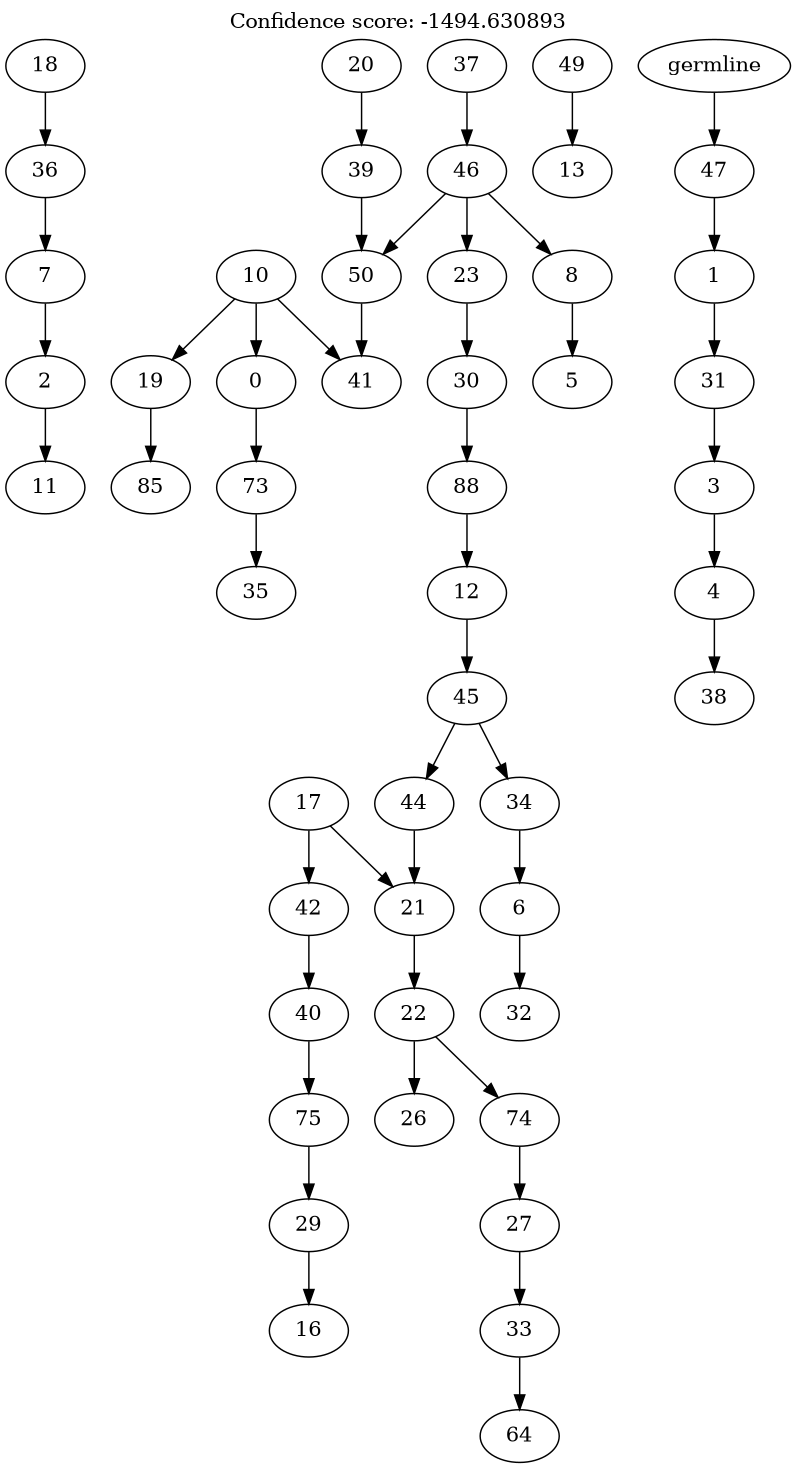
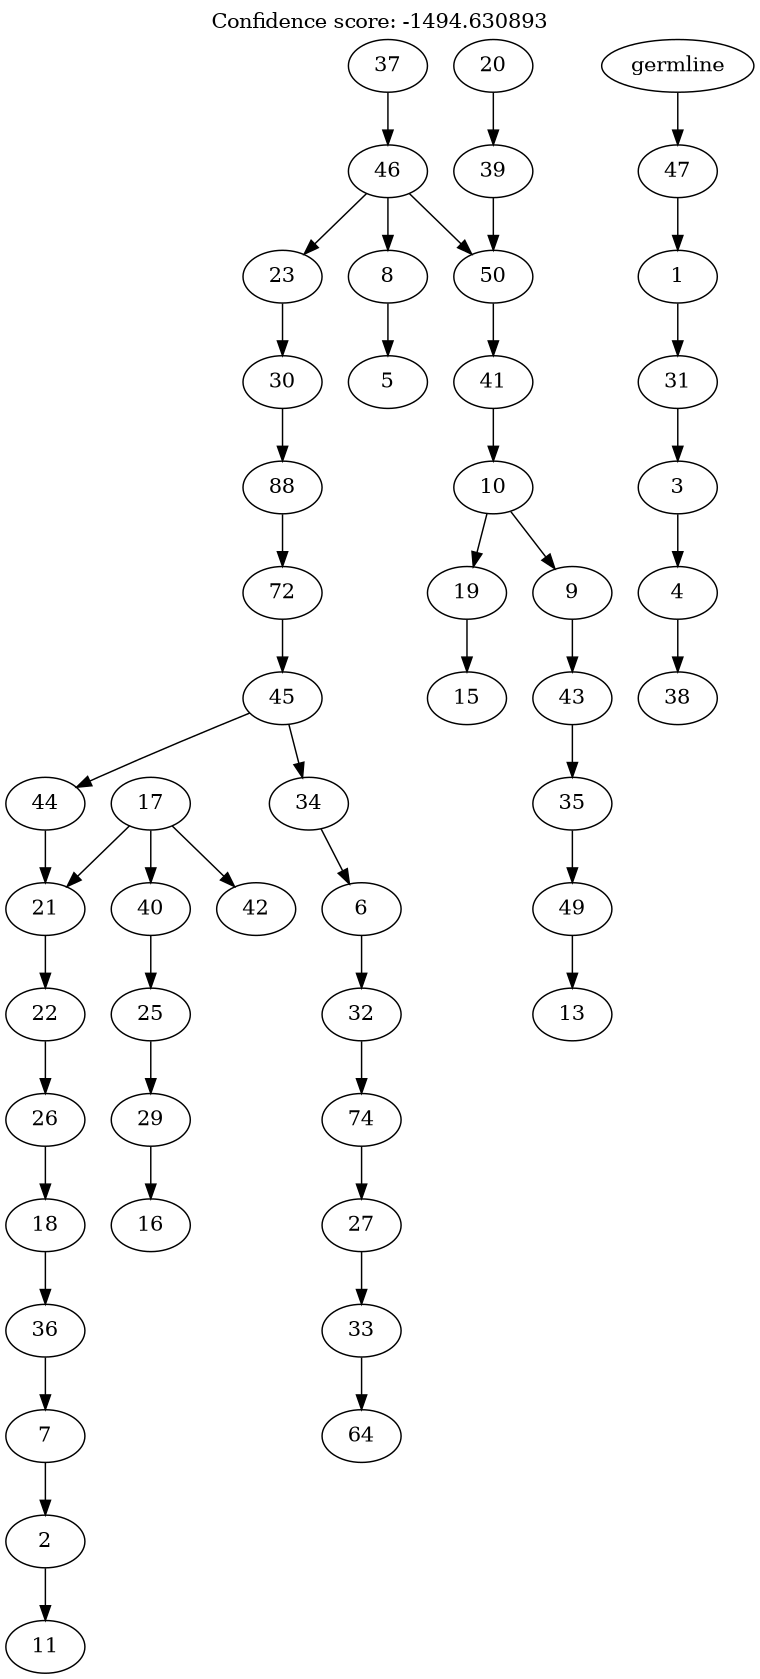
(303, 324) -> (493, 428)
(256, 382) -> (572, 593)
(151, 487) -> (467, 698)
(256, 487) -> (572, 698)
(467, 593) -> (283, 593)
none -> (572, 849)
(309, 955) -> (151, 849)
(462, 1062) -> (362, 1060)
(309, 1120) -> (151, 1014)
none -> (45, 1165)
